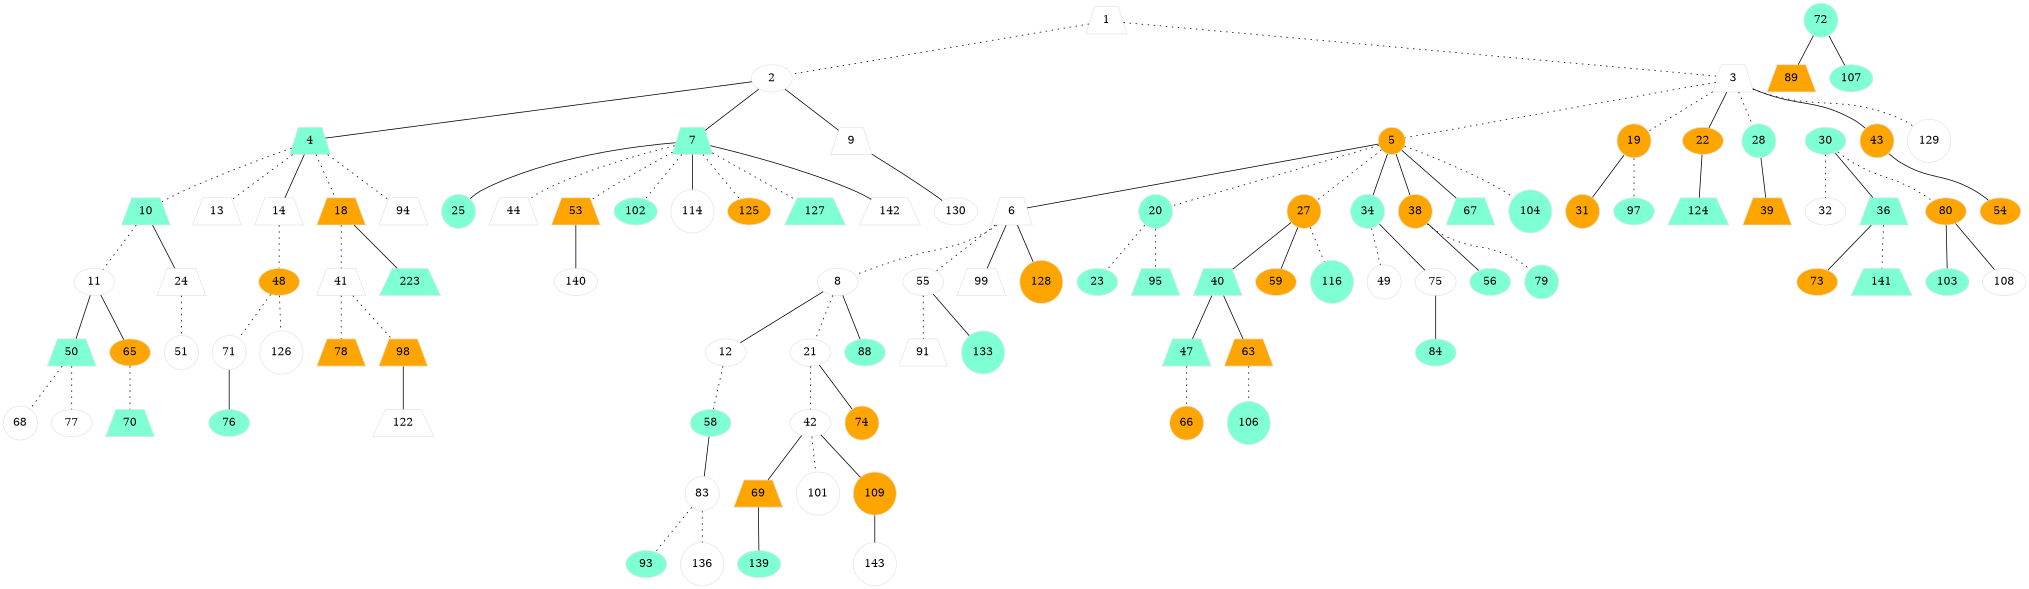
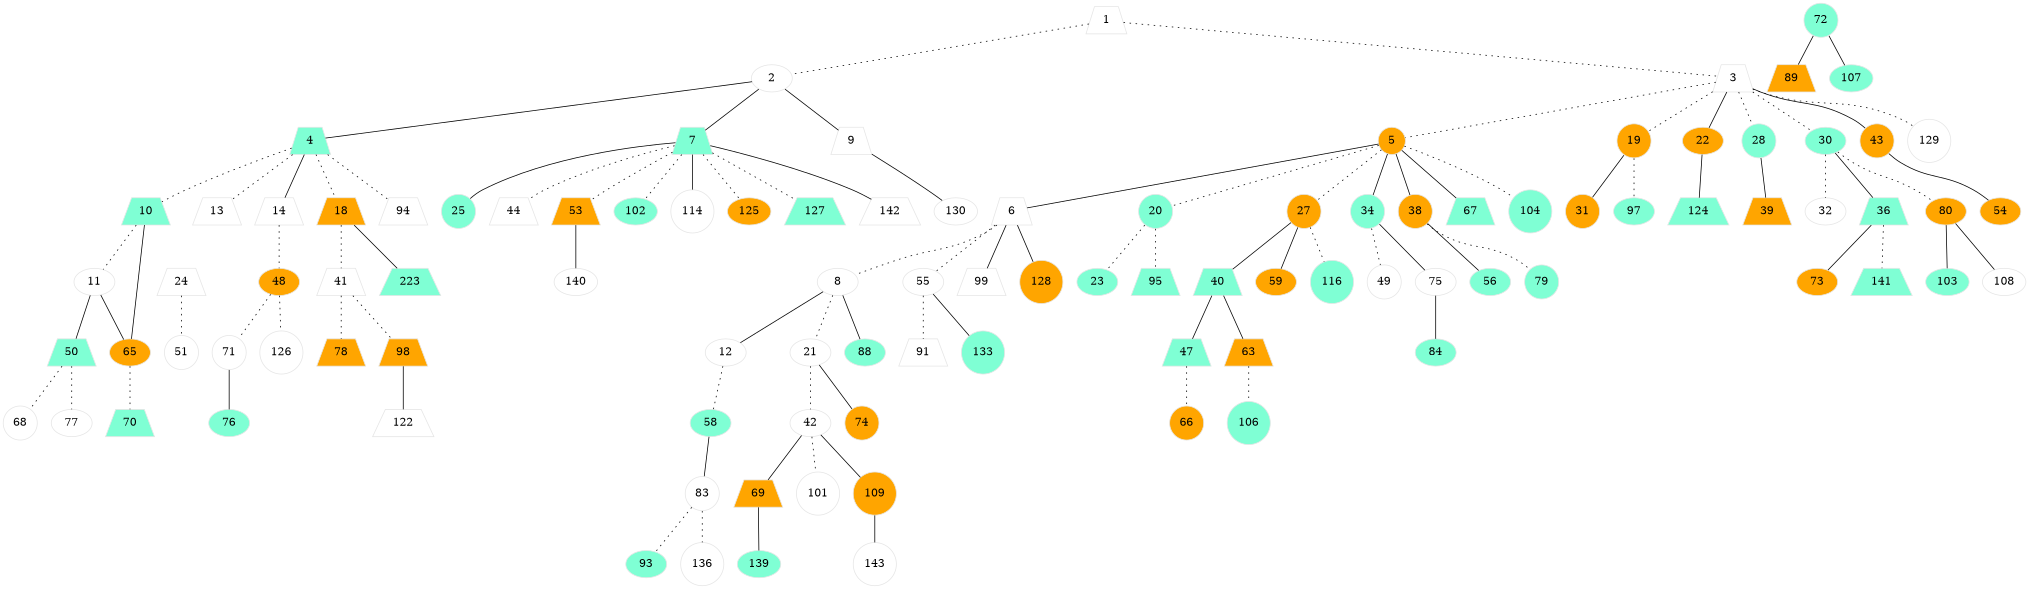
none -> (1782, 111)
(164, 247) -> (138, 282)
